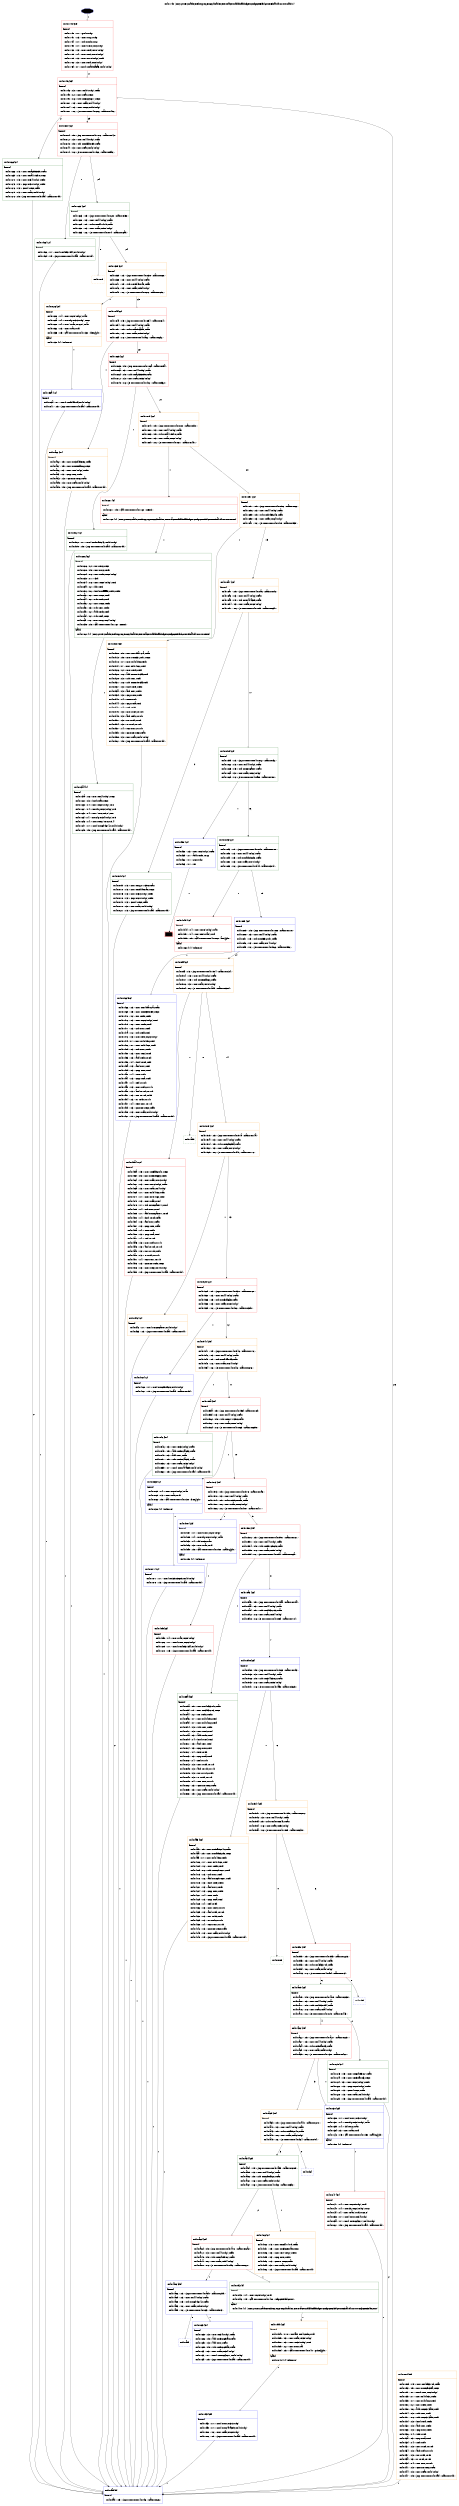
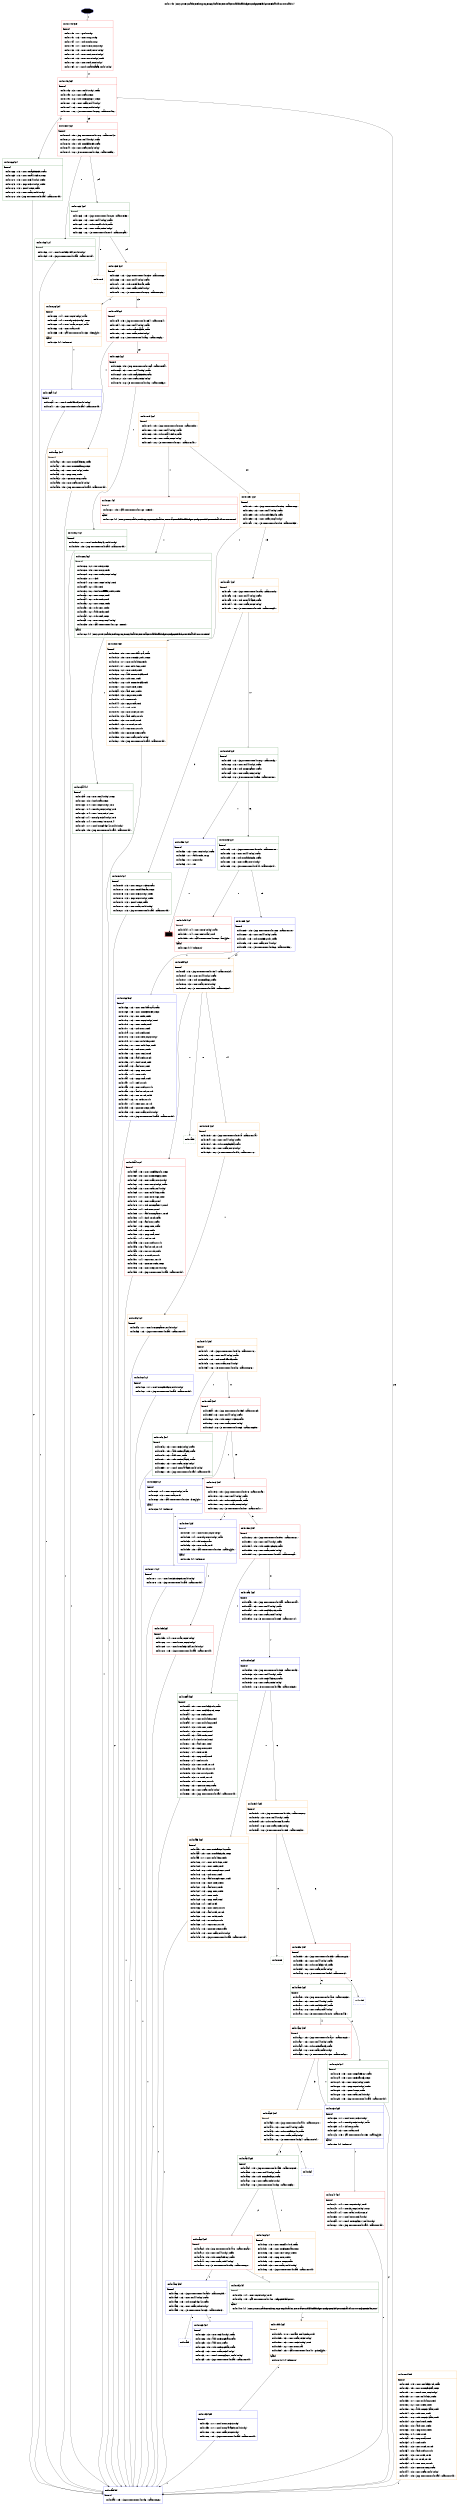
(153, 399) -> none
(226, 1295) -> none
